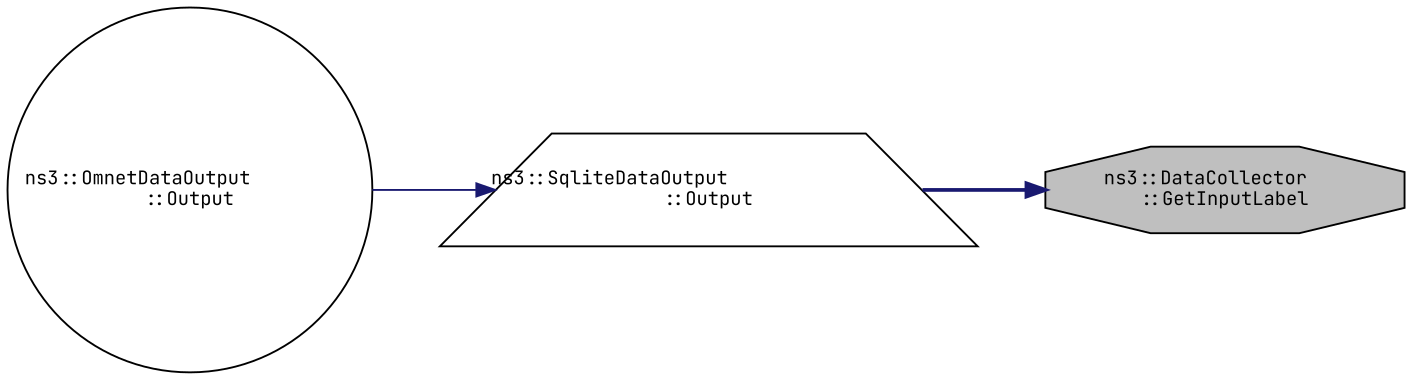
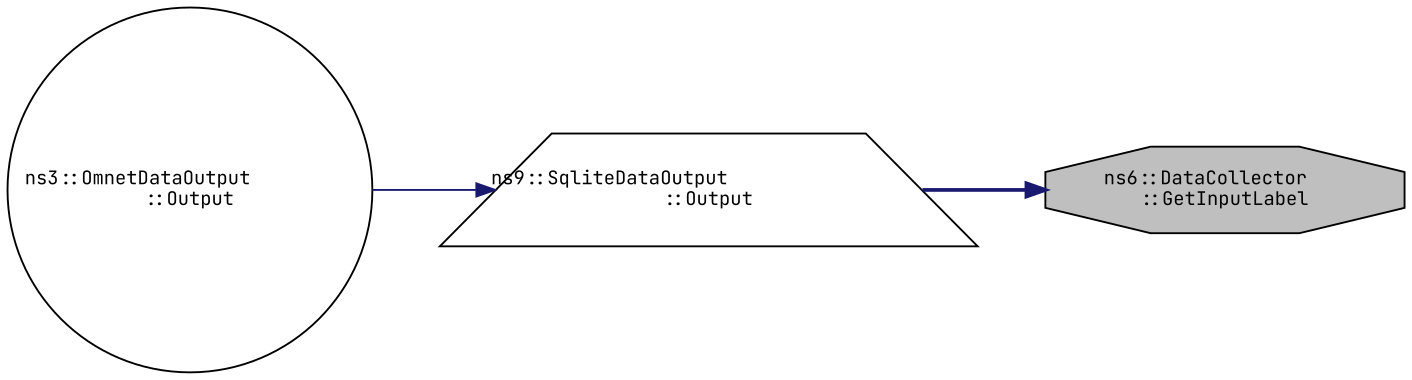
(709, 190) -> (709, 190)
(1225, 190) -> (1225, 190)
